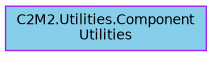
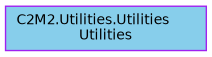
(106, 28) -> (106, 28)
